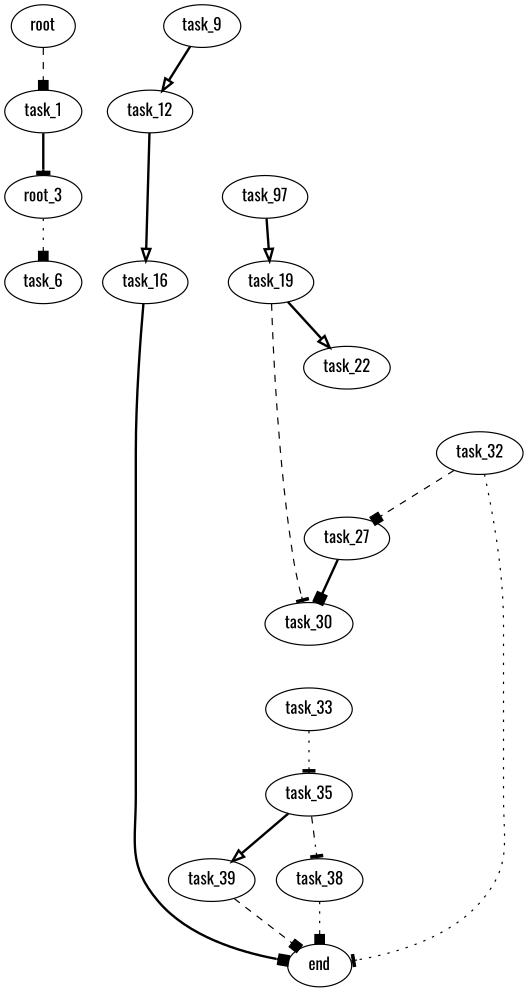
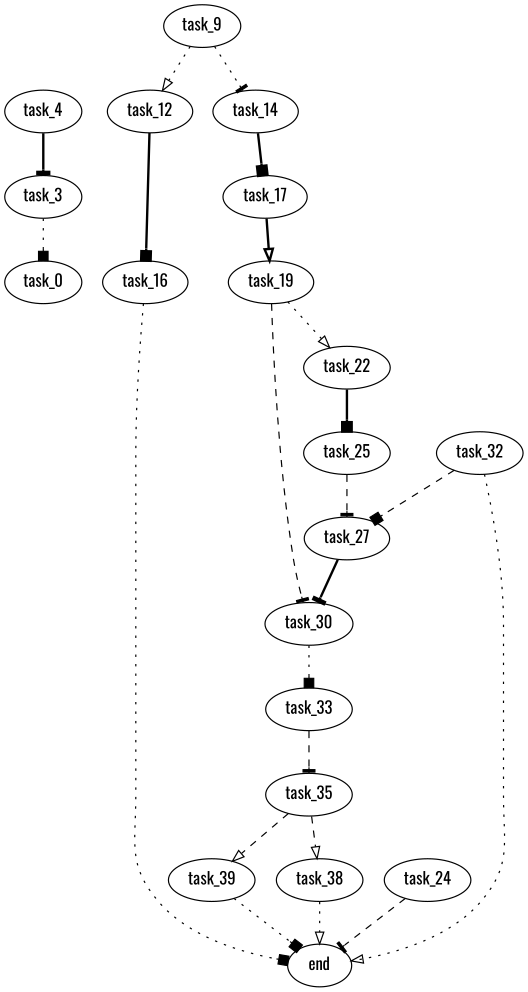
(43, 26) -> none
(180, 63) -> (180, 63)
(43, 111) -> (43, 111)
none -> (256, 111)
(148, 191) -> (148, 191)
(43, 197) -> (43, 197)
(265, 197) -> (265, 197)
(43, 282) -> (43, 282)
(305, 320) -> (305, 320)
none -> (347, 453)
(329, 578) -> (329, 578)
none -> (309, 661)
(136, 672) -> (136, 672)
(309, 749) -> (309, 749)
(504, 760) -> (504, 760)
(314, 832) -> (314, 832)
(265, 833) -> (265, 833)
none -> (428, 880)
(320, 917) -> (320, 917)
(262, 920) -> (262, 920)
